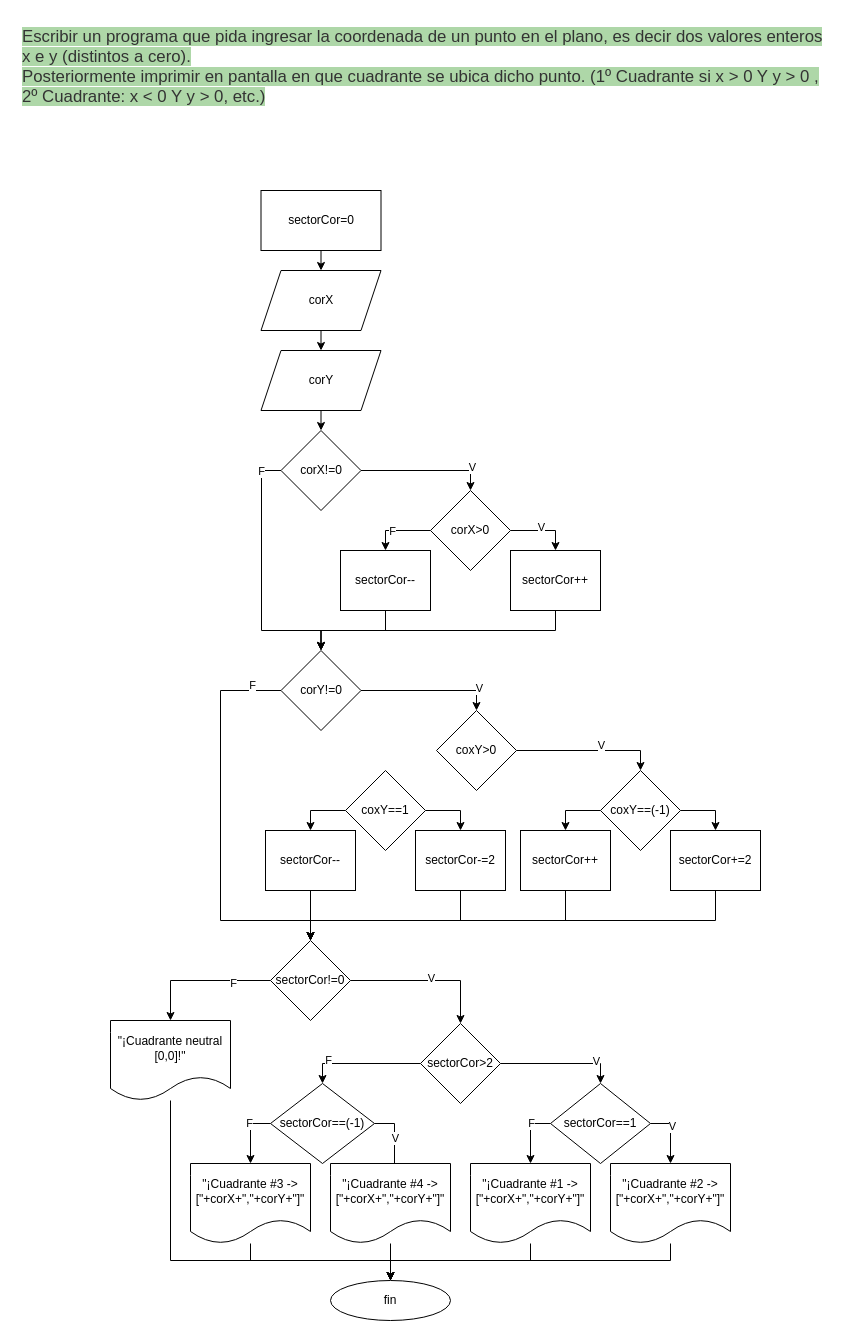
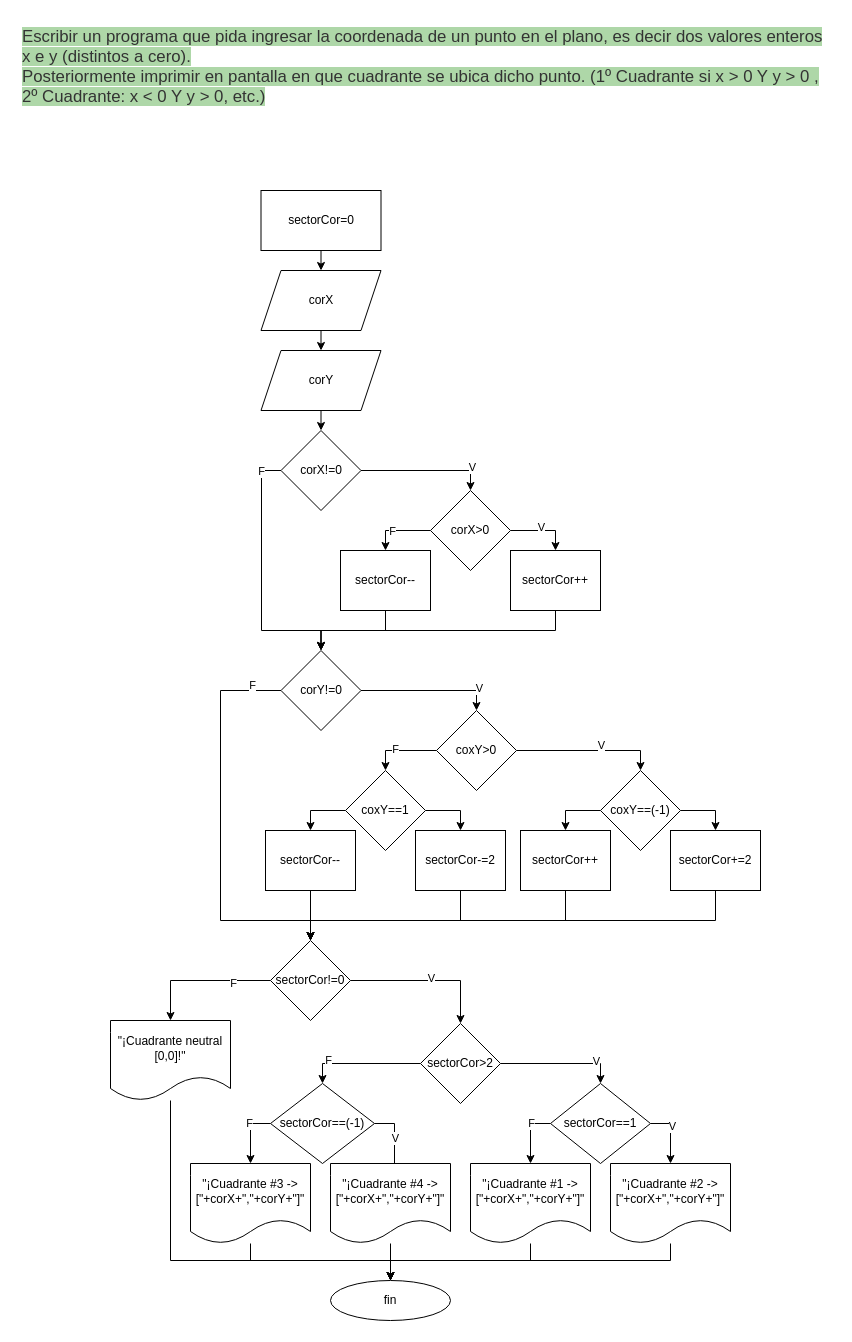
none -> (405, 751)
